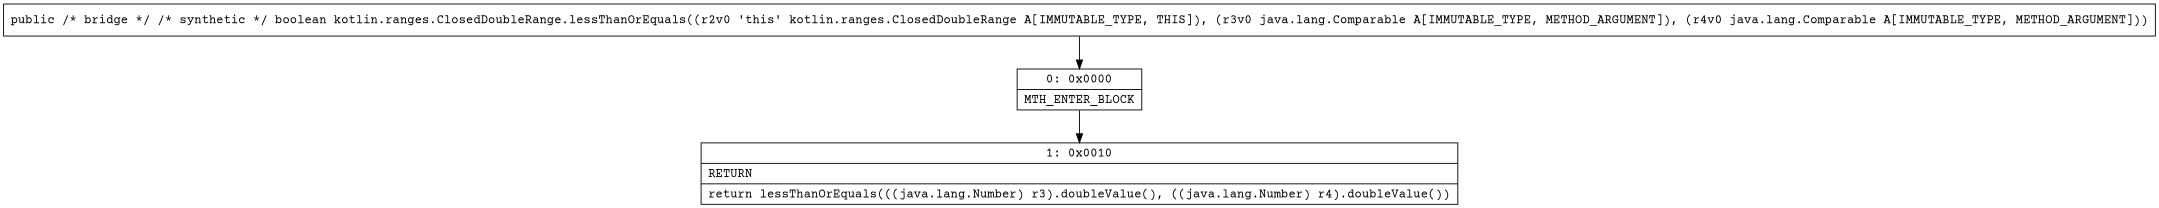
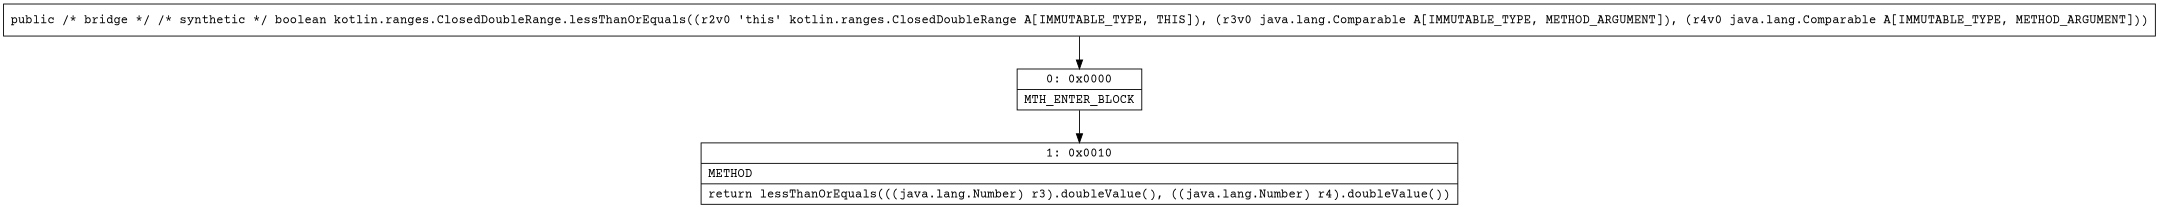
(730, 173) -> (730, 173)
